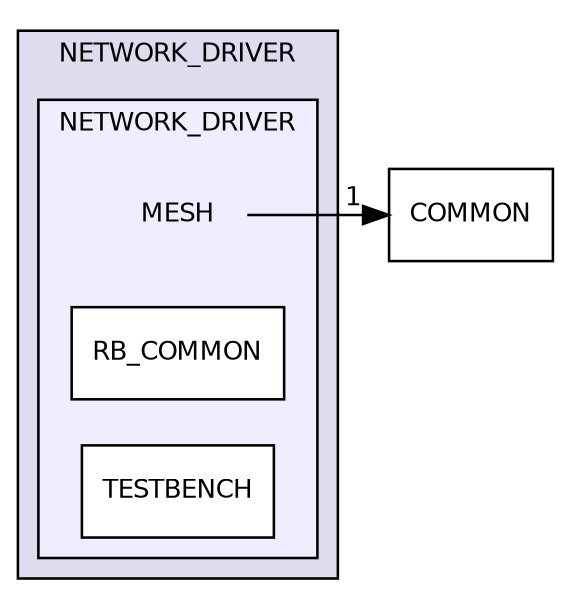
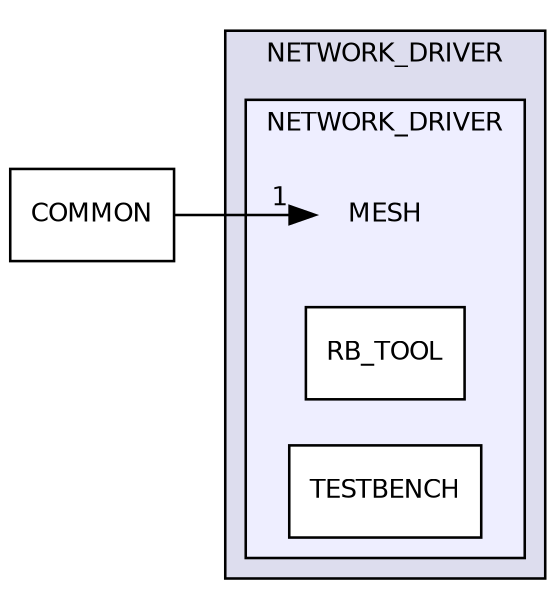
(299, 215) -> (209, 215)
(178, 353) -> (385, 353)
